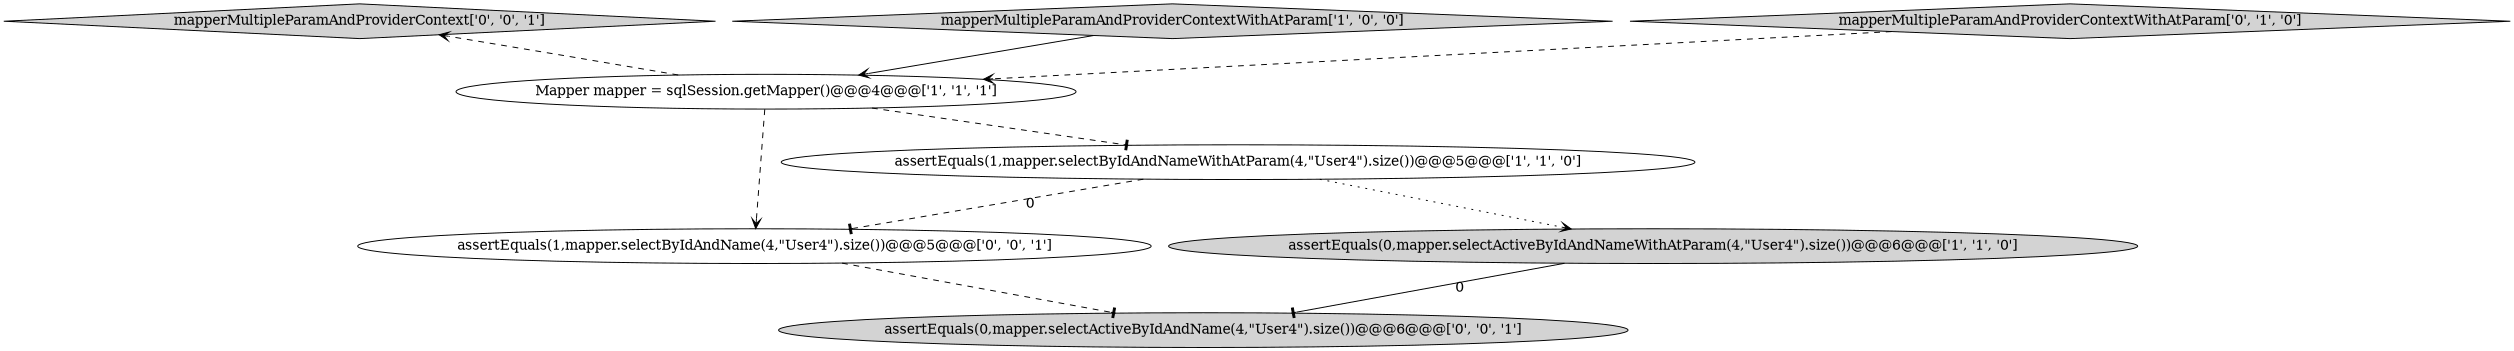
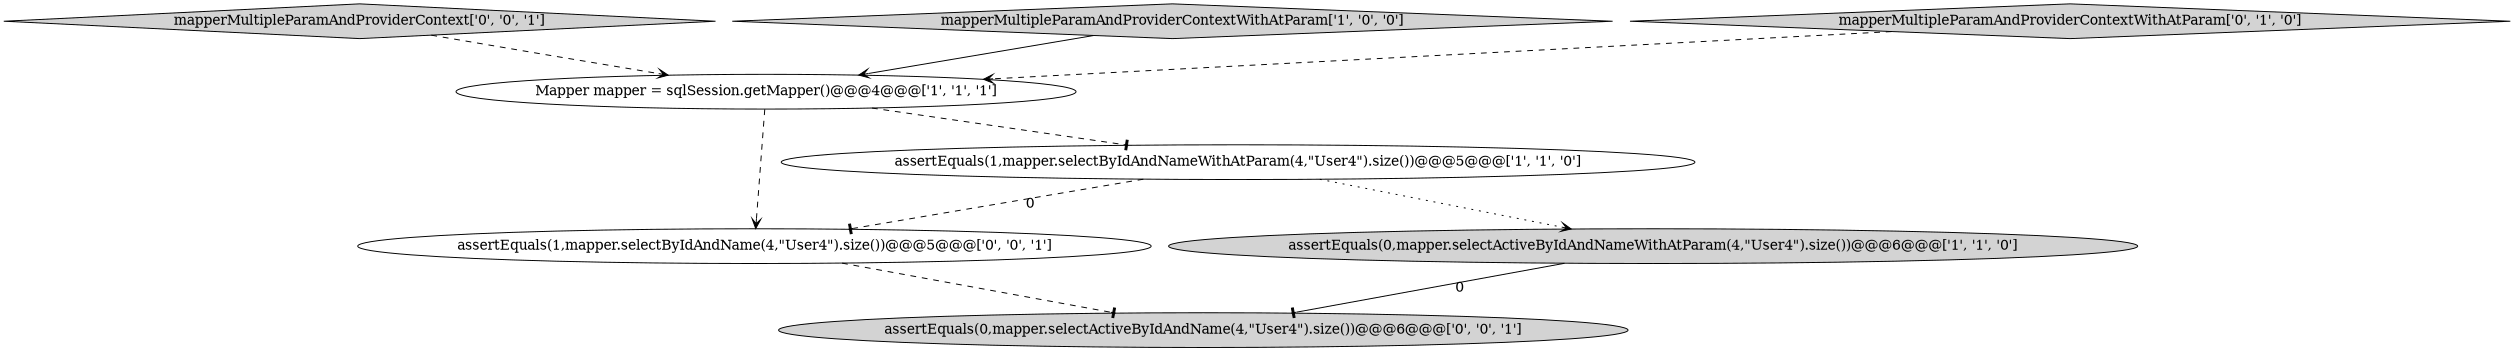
(564, 56) -> (545, 55)
